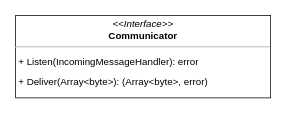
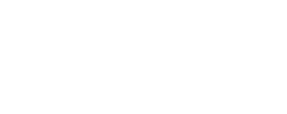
(143, 57) -> none
